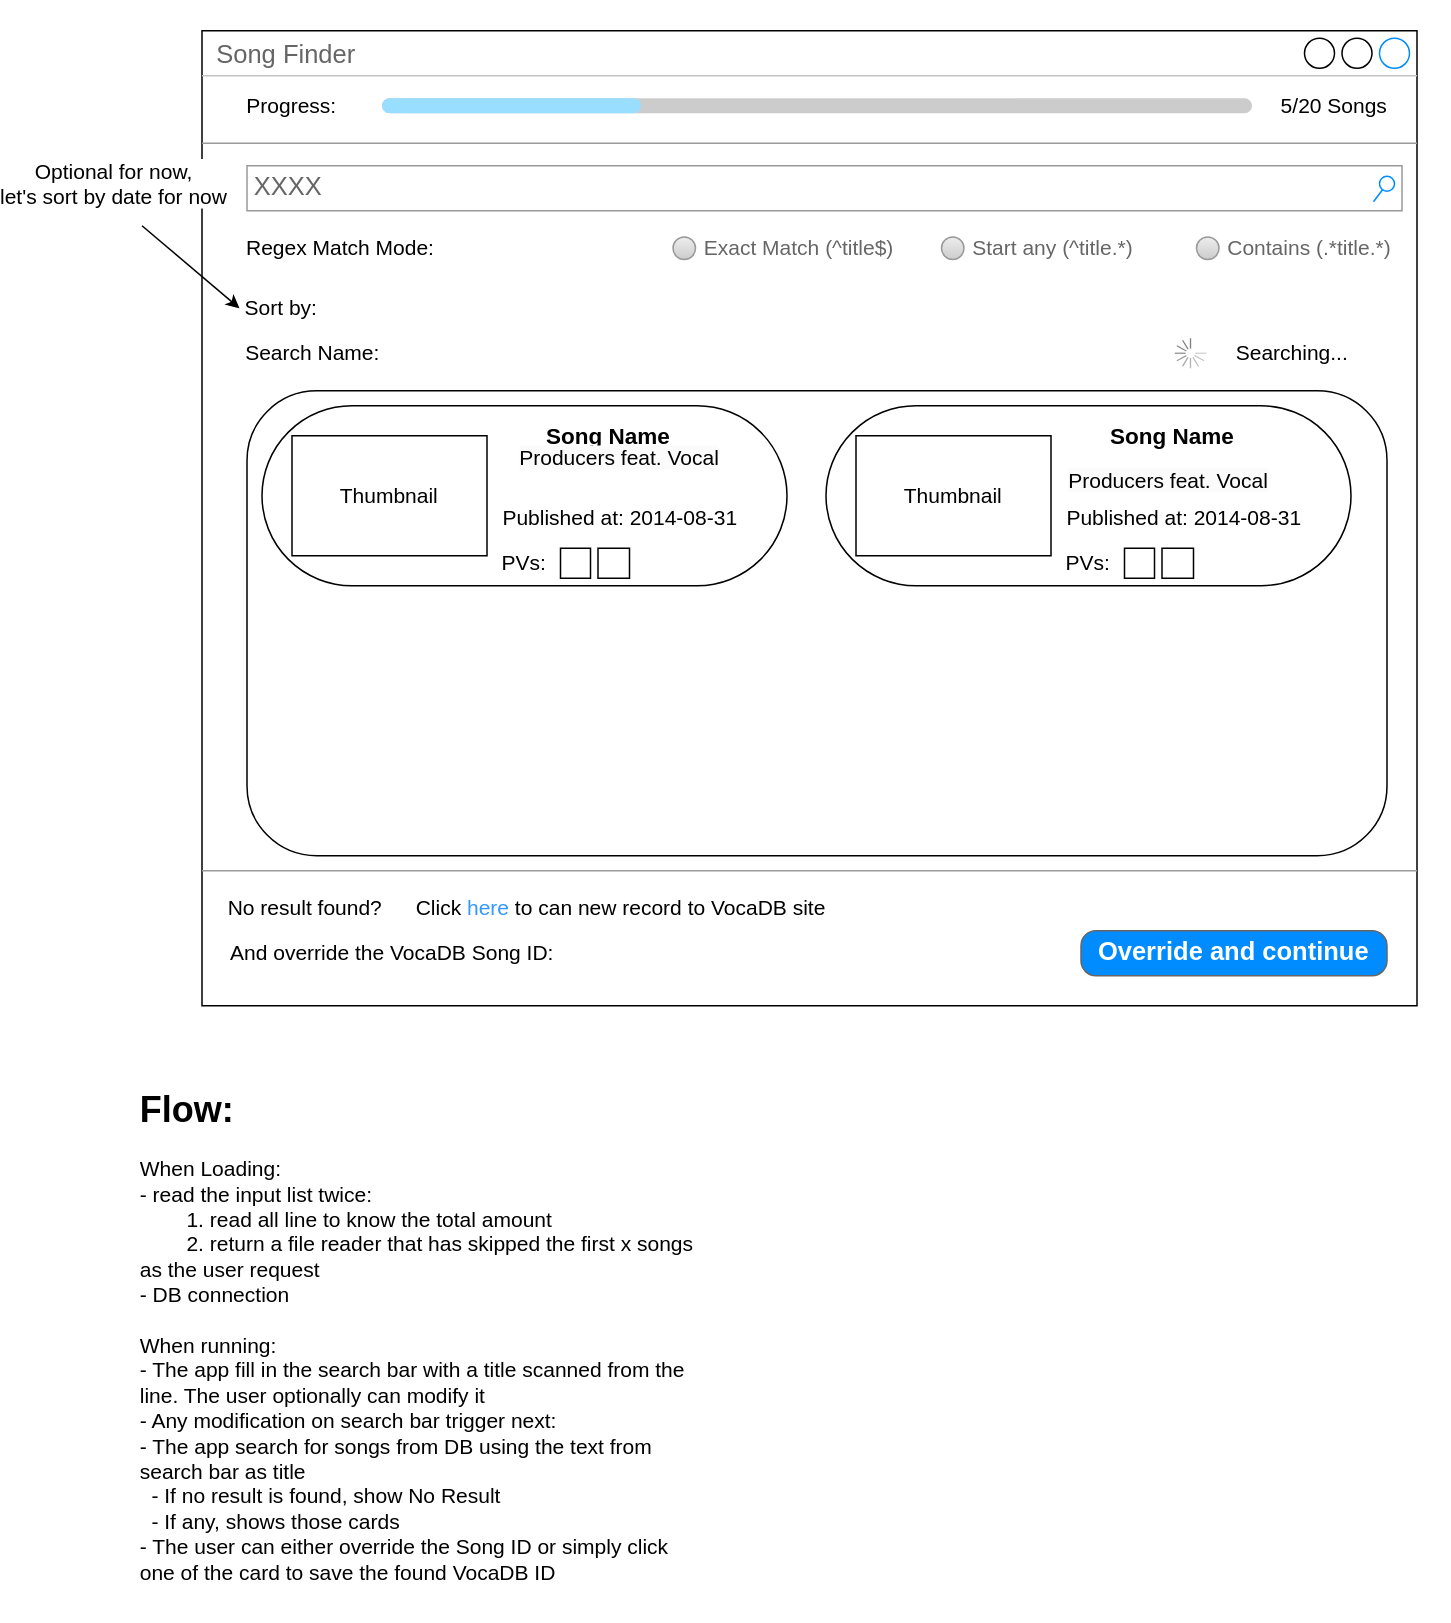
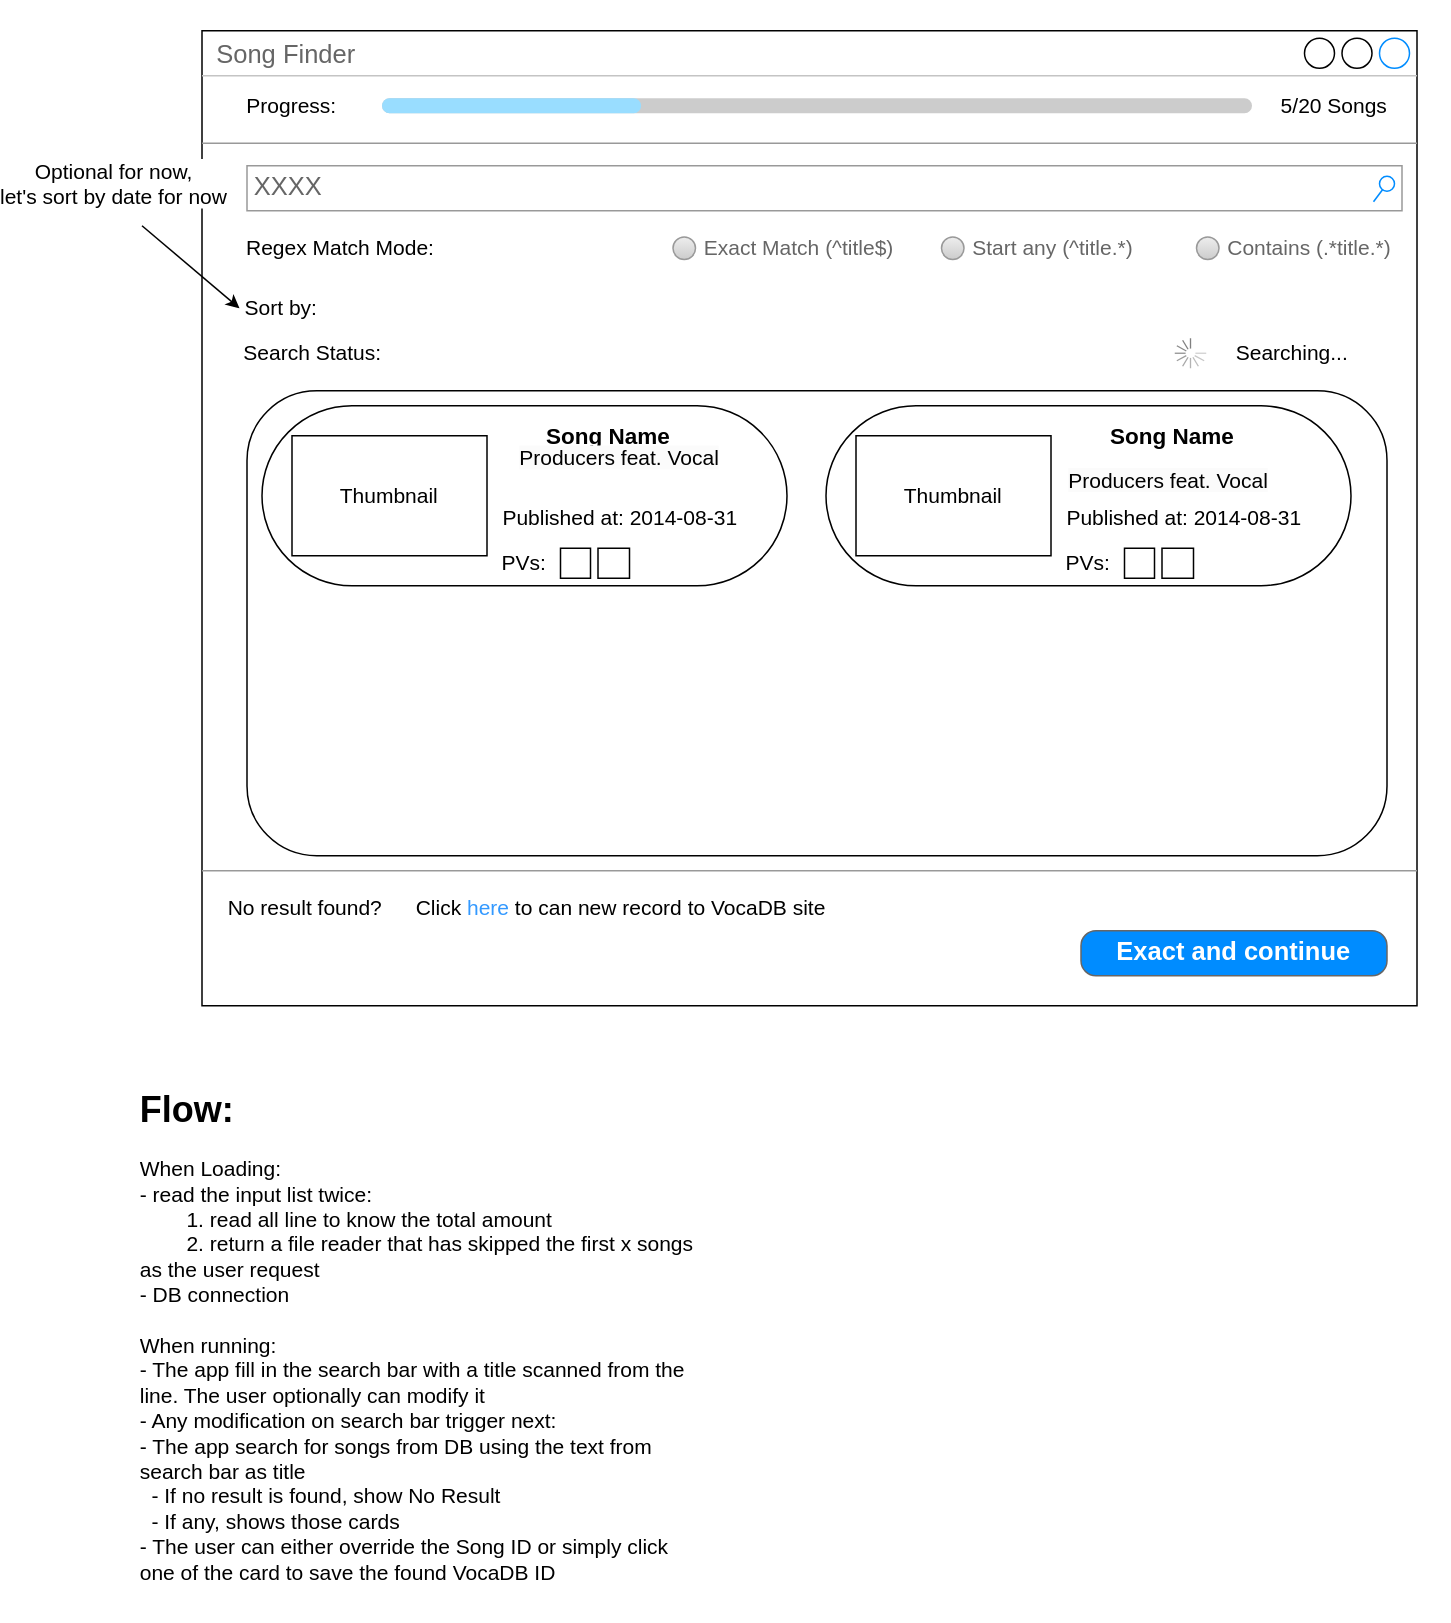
(313, 353) -> (313, 353)
(392, 953) -> none
(1234, 953) -> (1234, 953)
